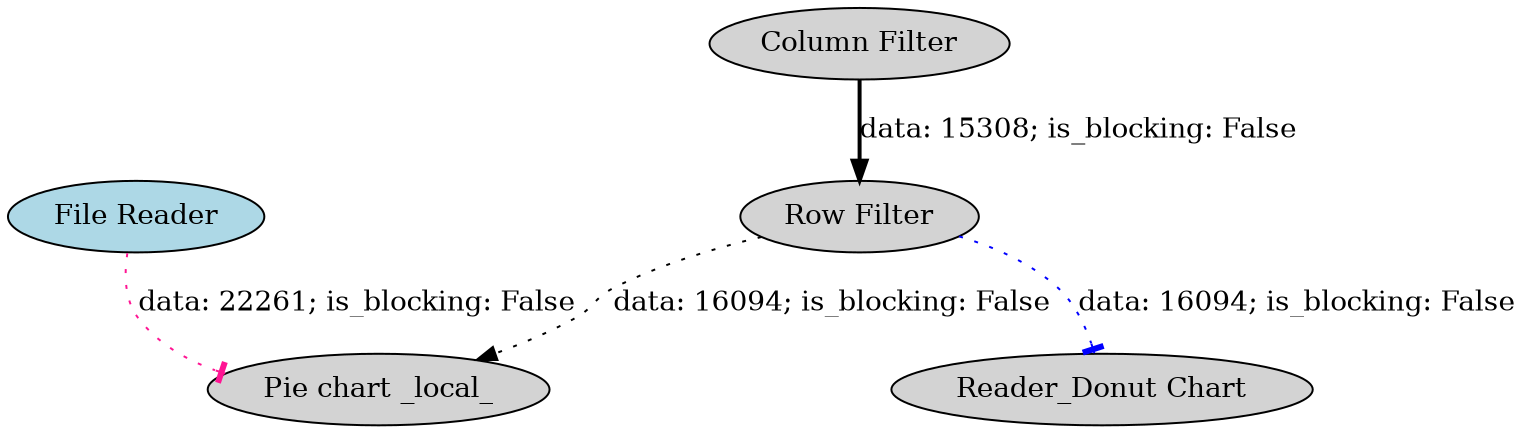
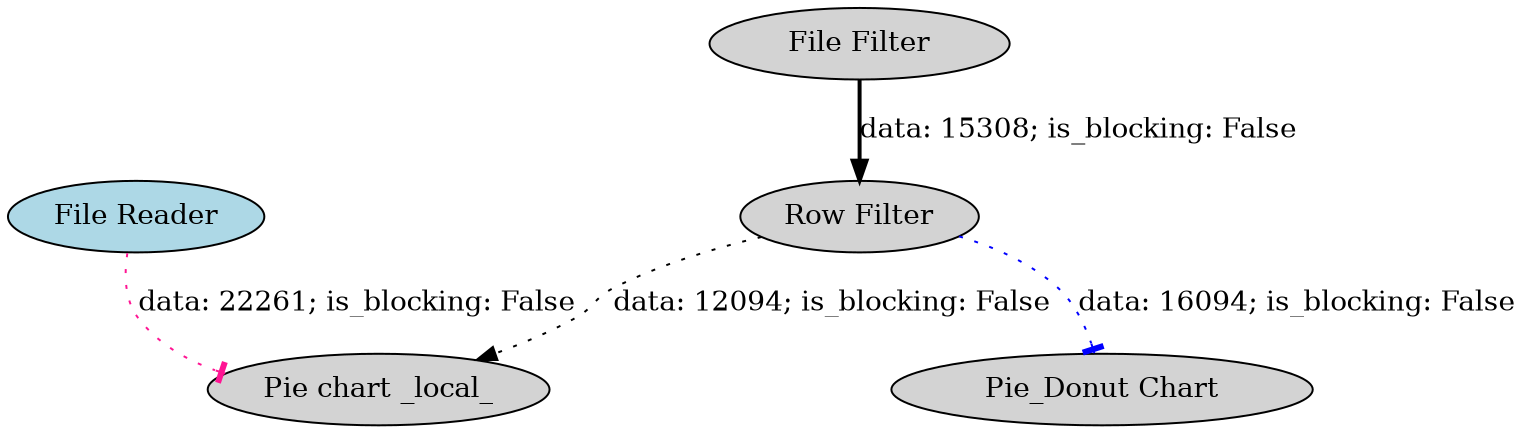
(860, 44) -> (860, 44)
(832, 303) -> (832, 303)
(1102, 390) -> (1102, 390)
